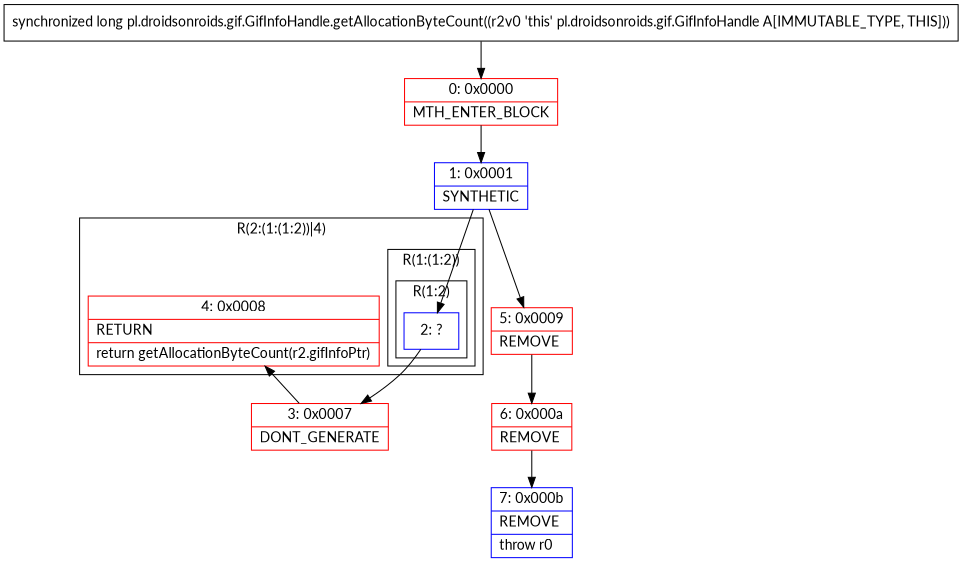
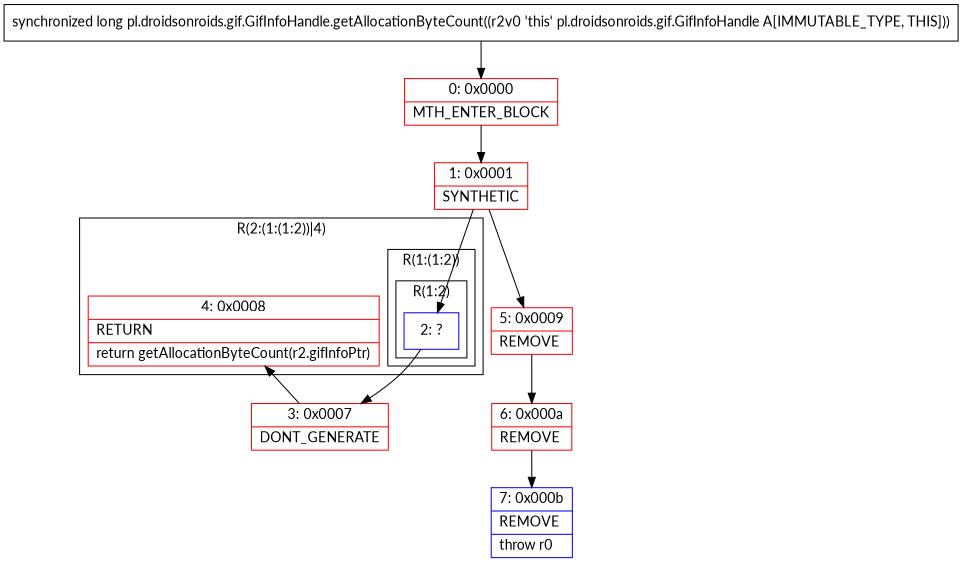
(481, 186) -> (481, 186)
